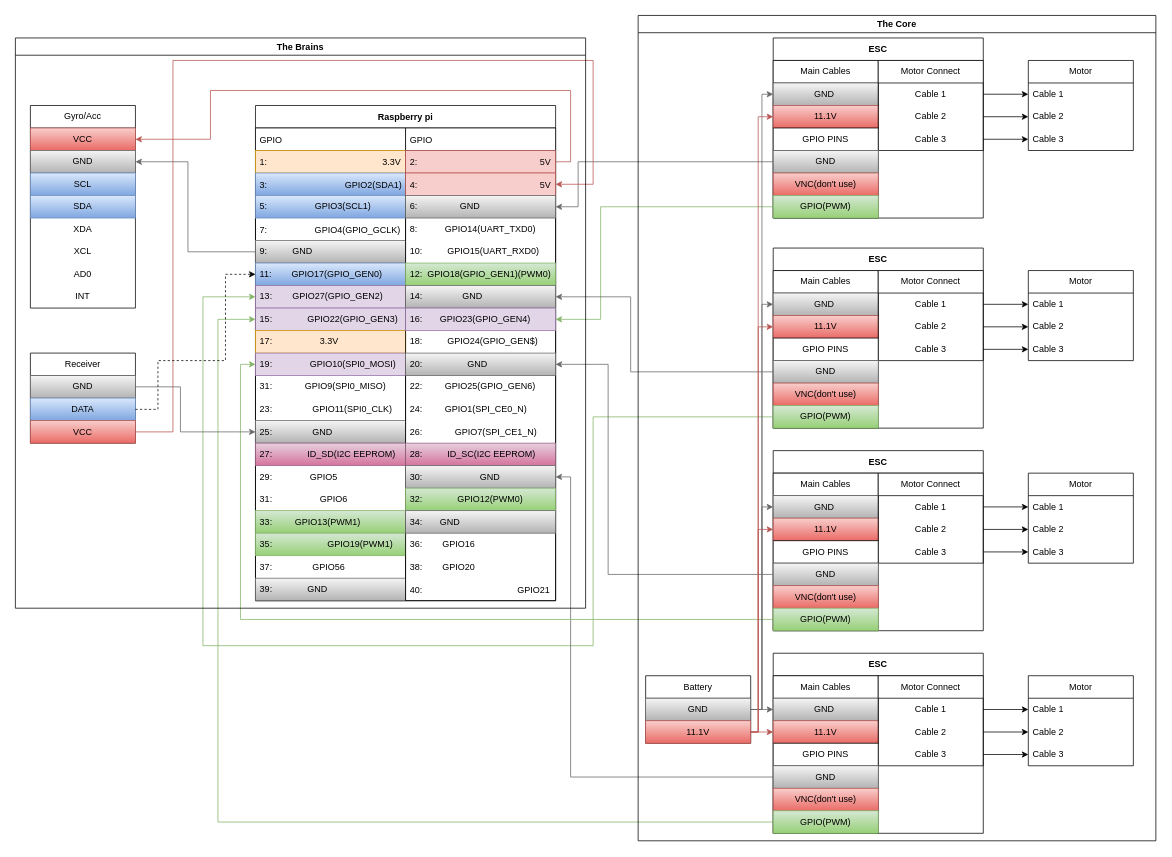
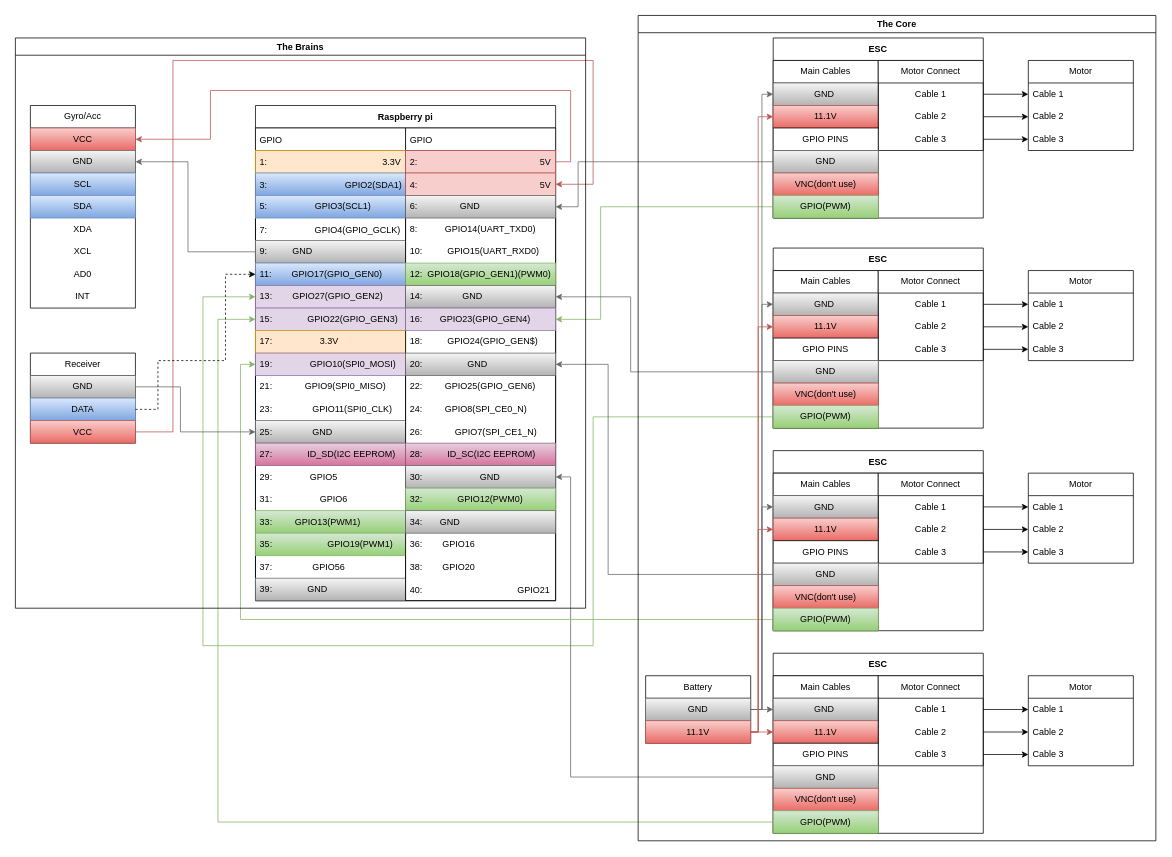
(331, 387) -> (331, 387)
(472, 409) -> (472, 409)
